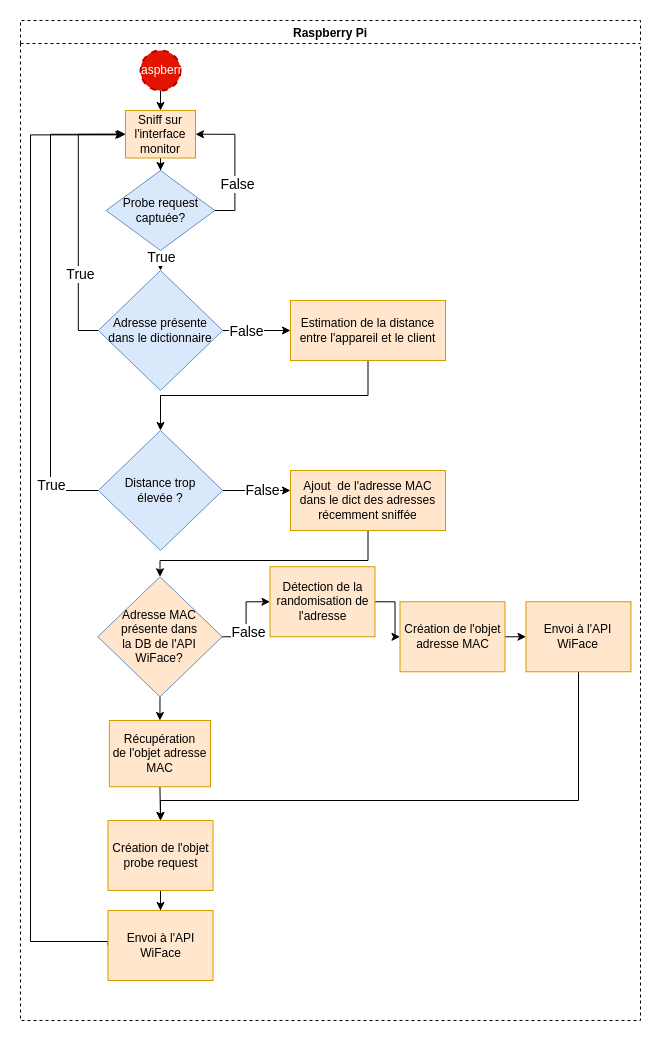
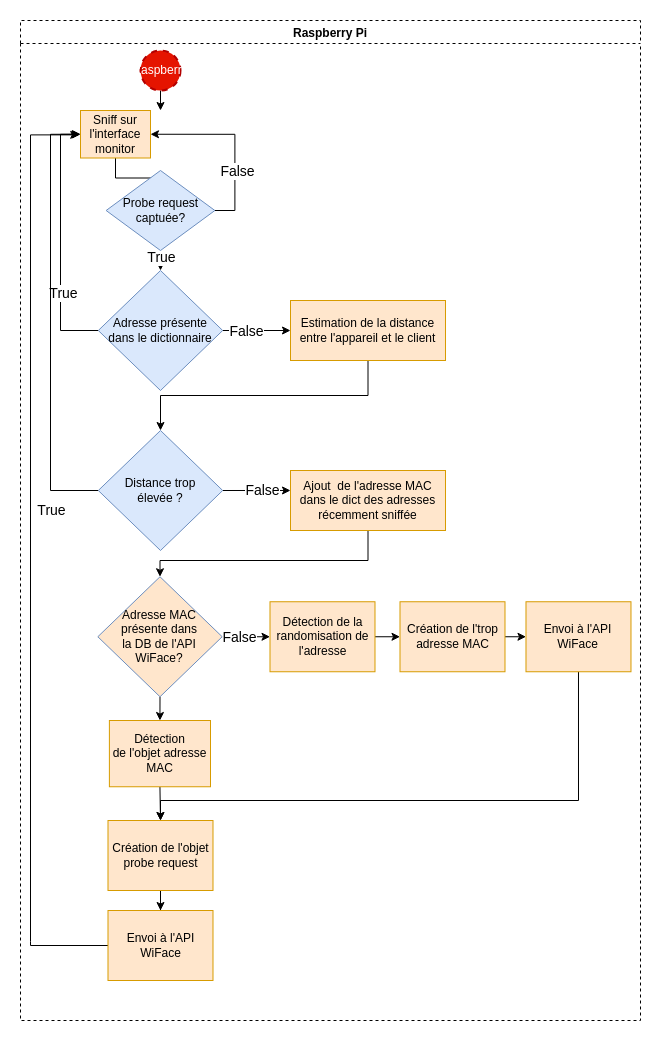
(161, 134) -> (116, 134)
(322, 602) -> (322, 637)
(453, 637) -> (453, 637)
(160, 754) -> (160, 754)
